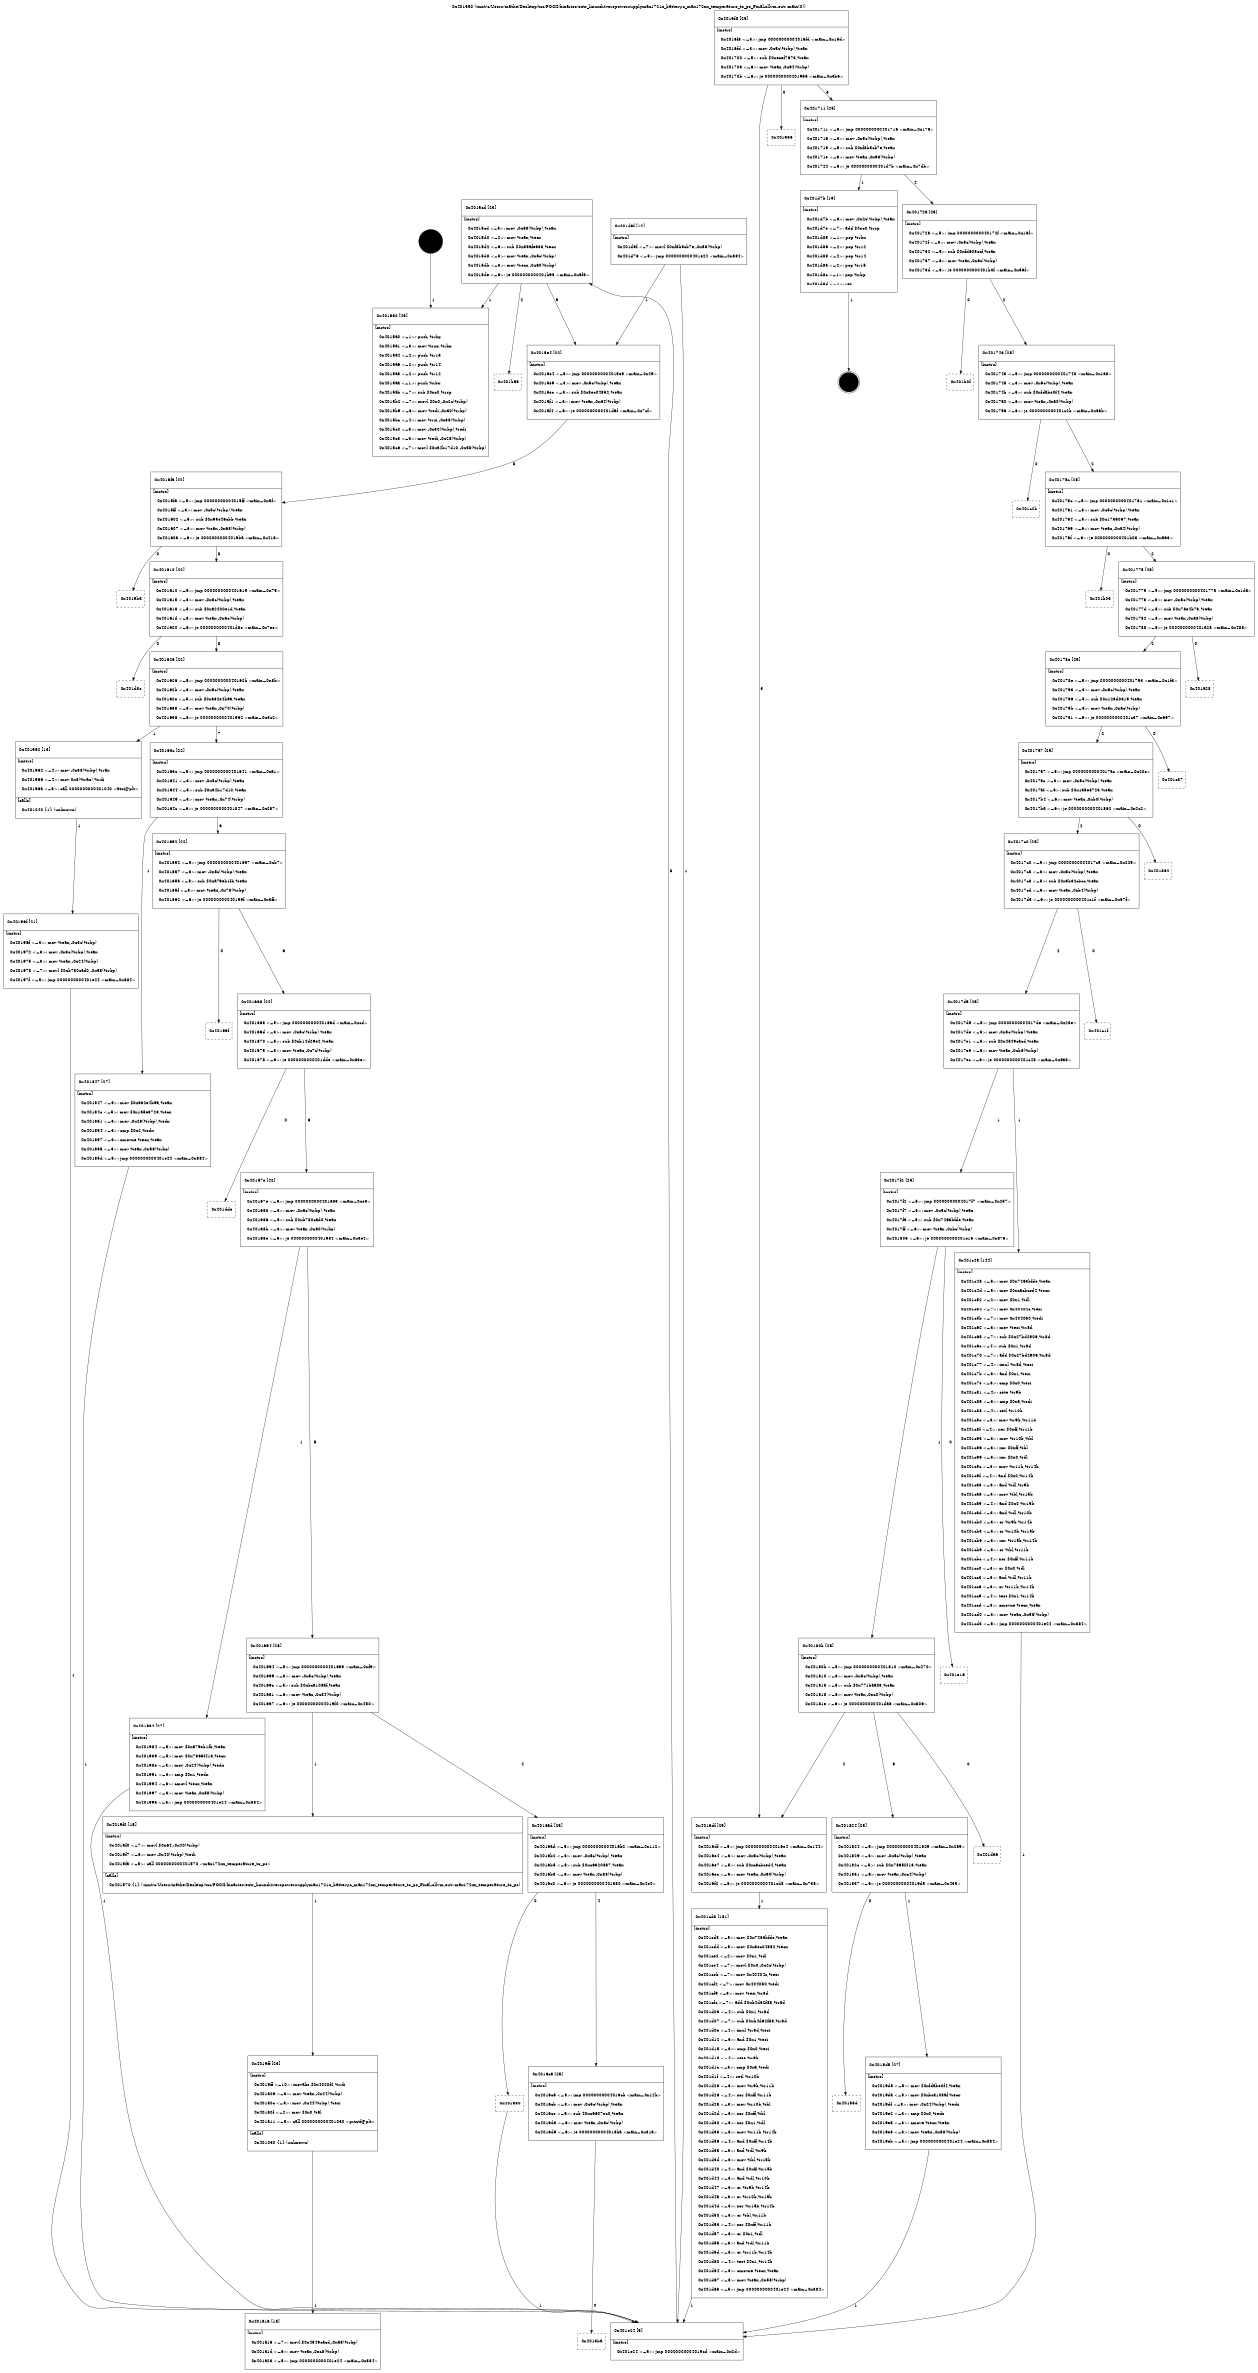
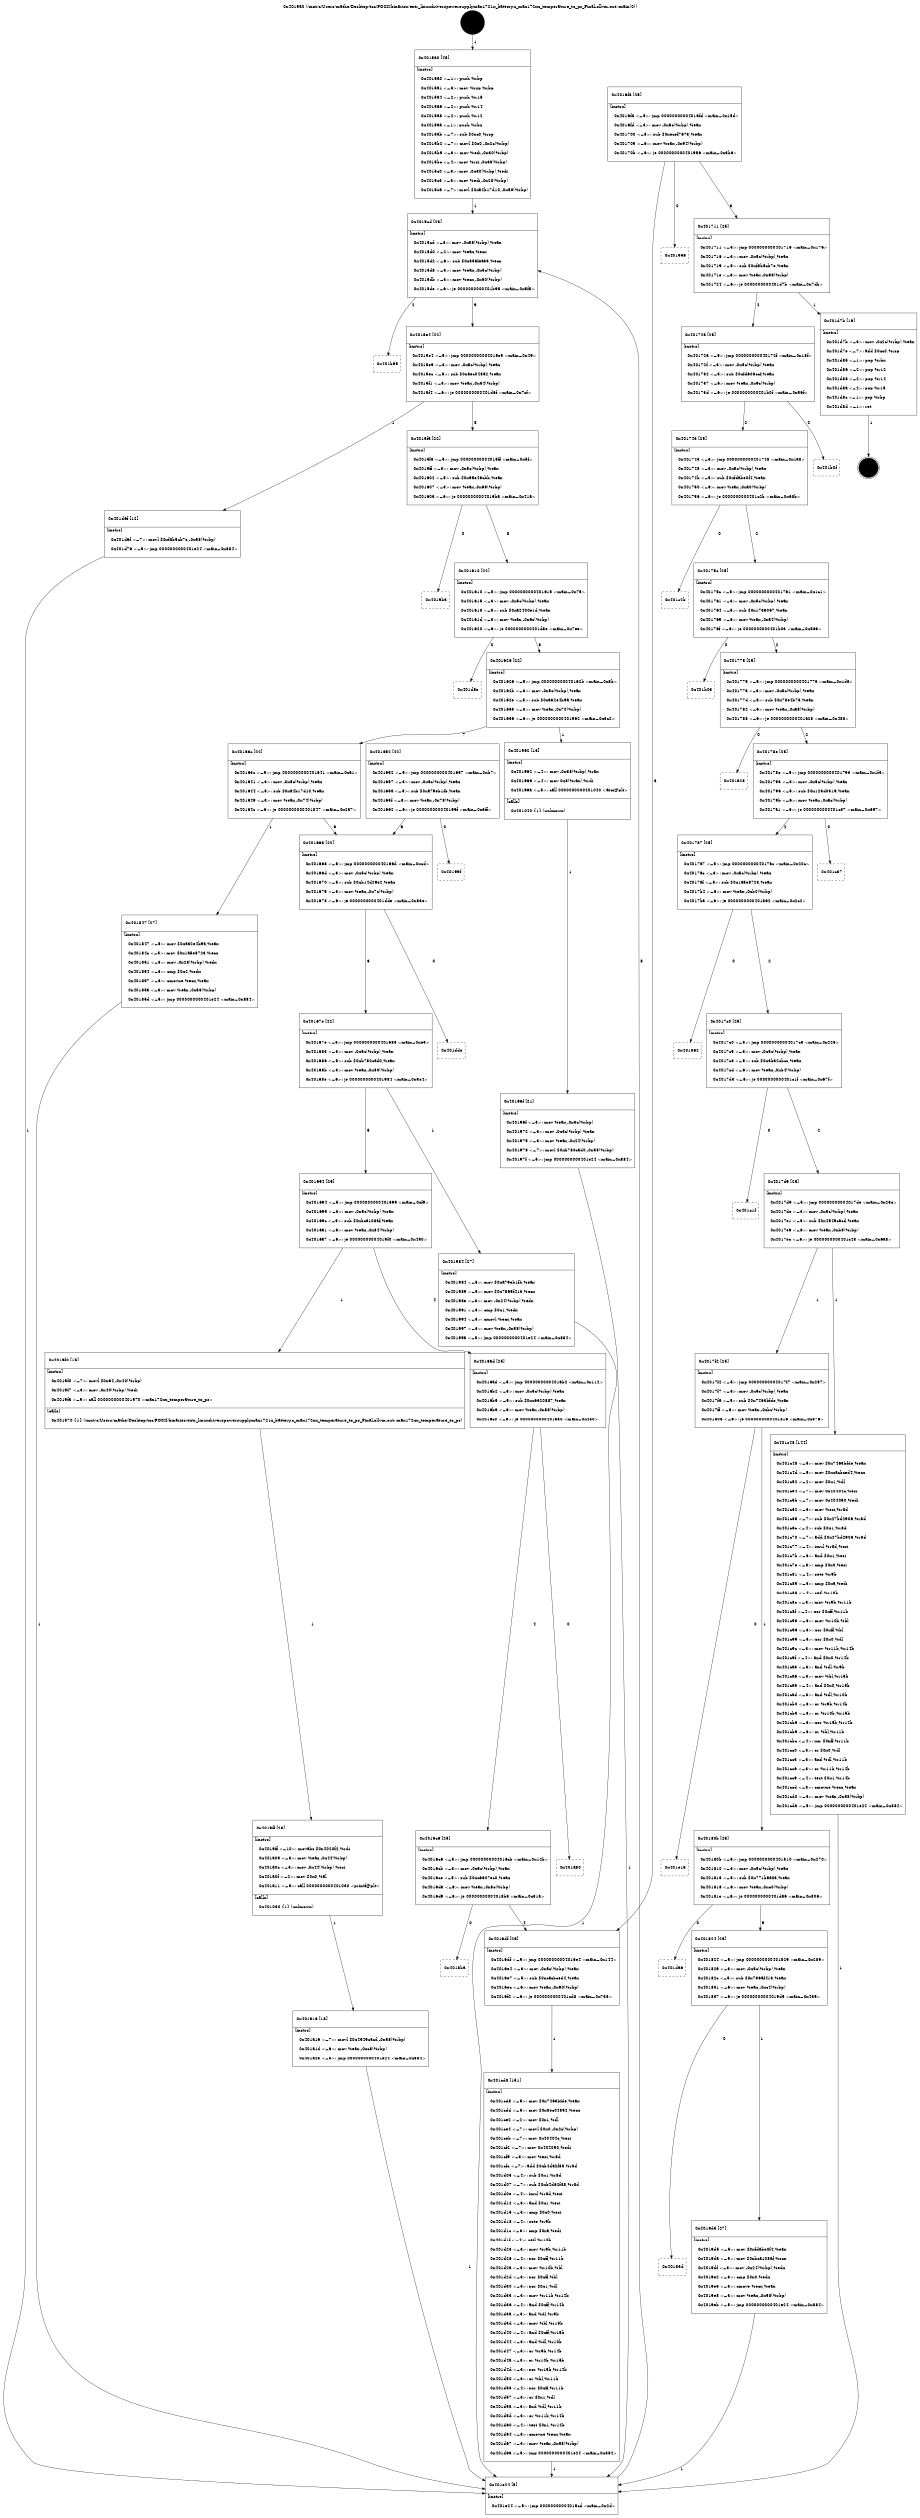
(491, 294) -> (473, 205)
(641, 304) -> (327, 459)
(218, 824) -> (329, 825)
(814, 1764) -> (517, 1917)
(506, 2263) -> (414, 2278)
